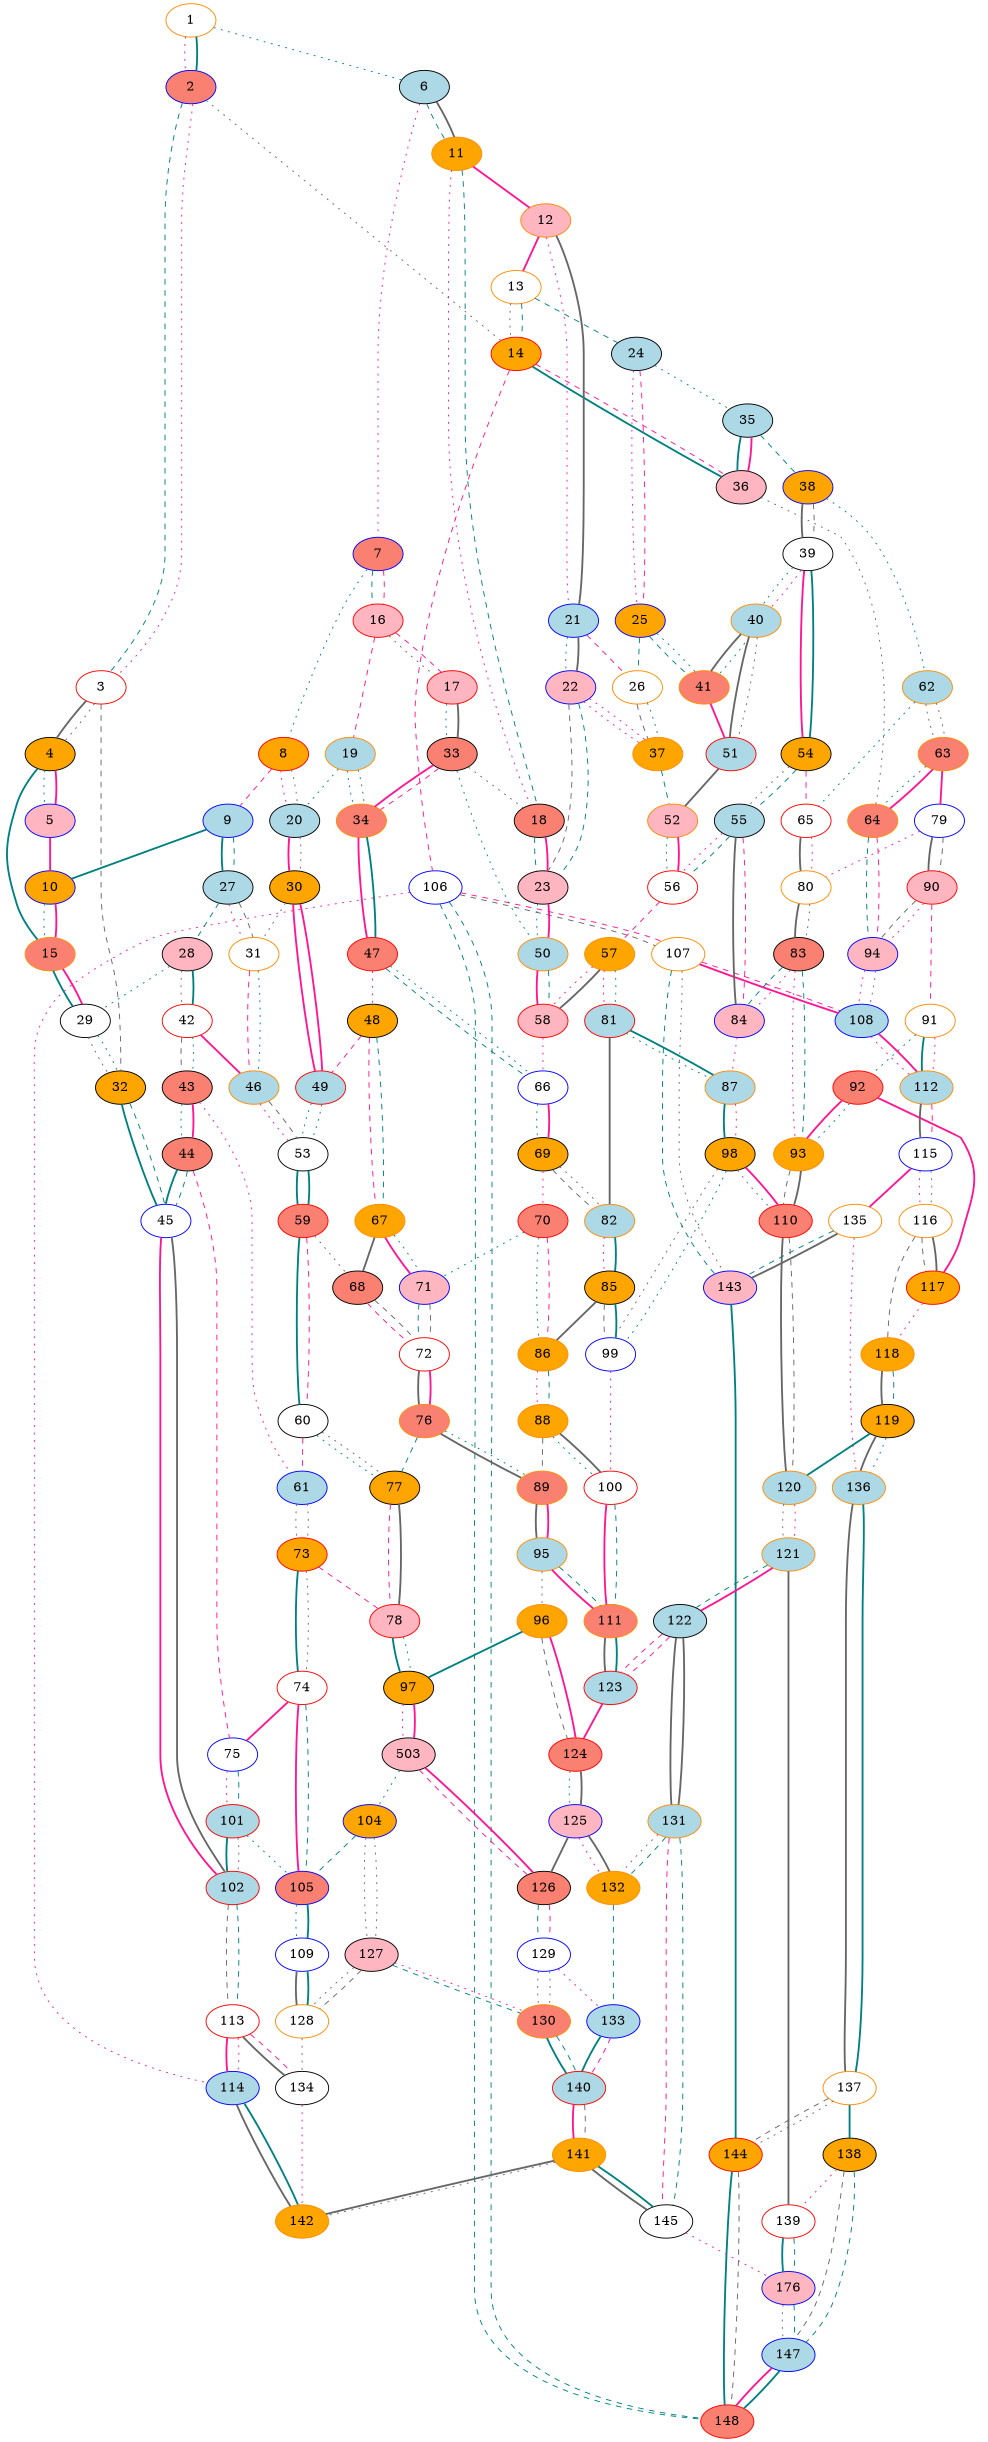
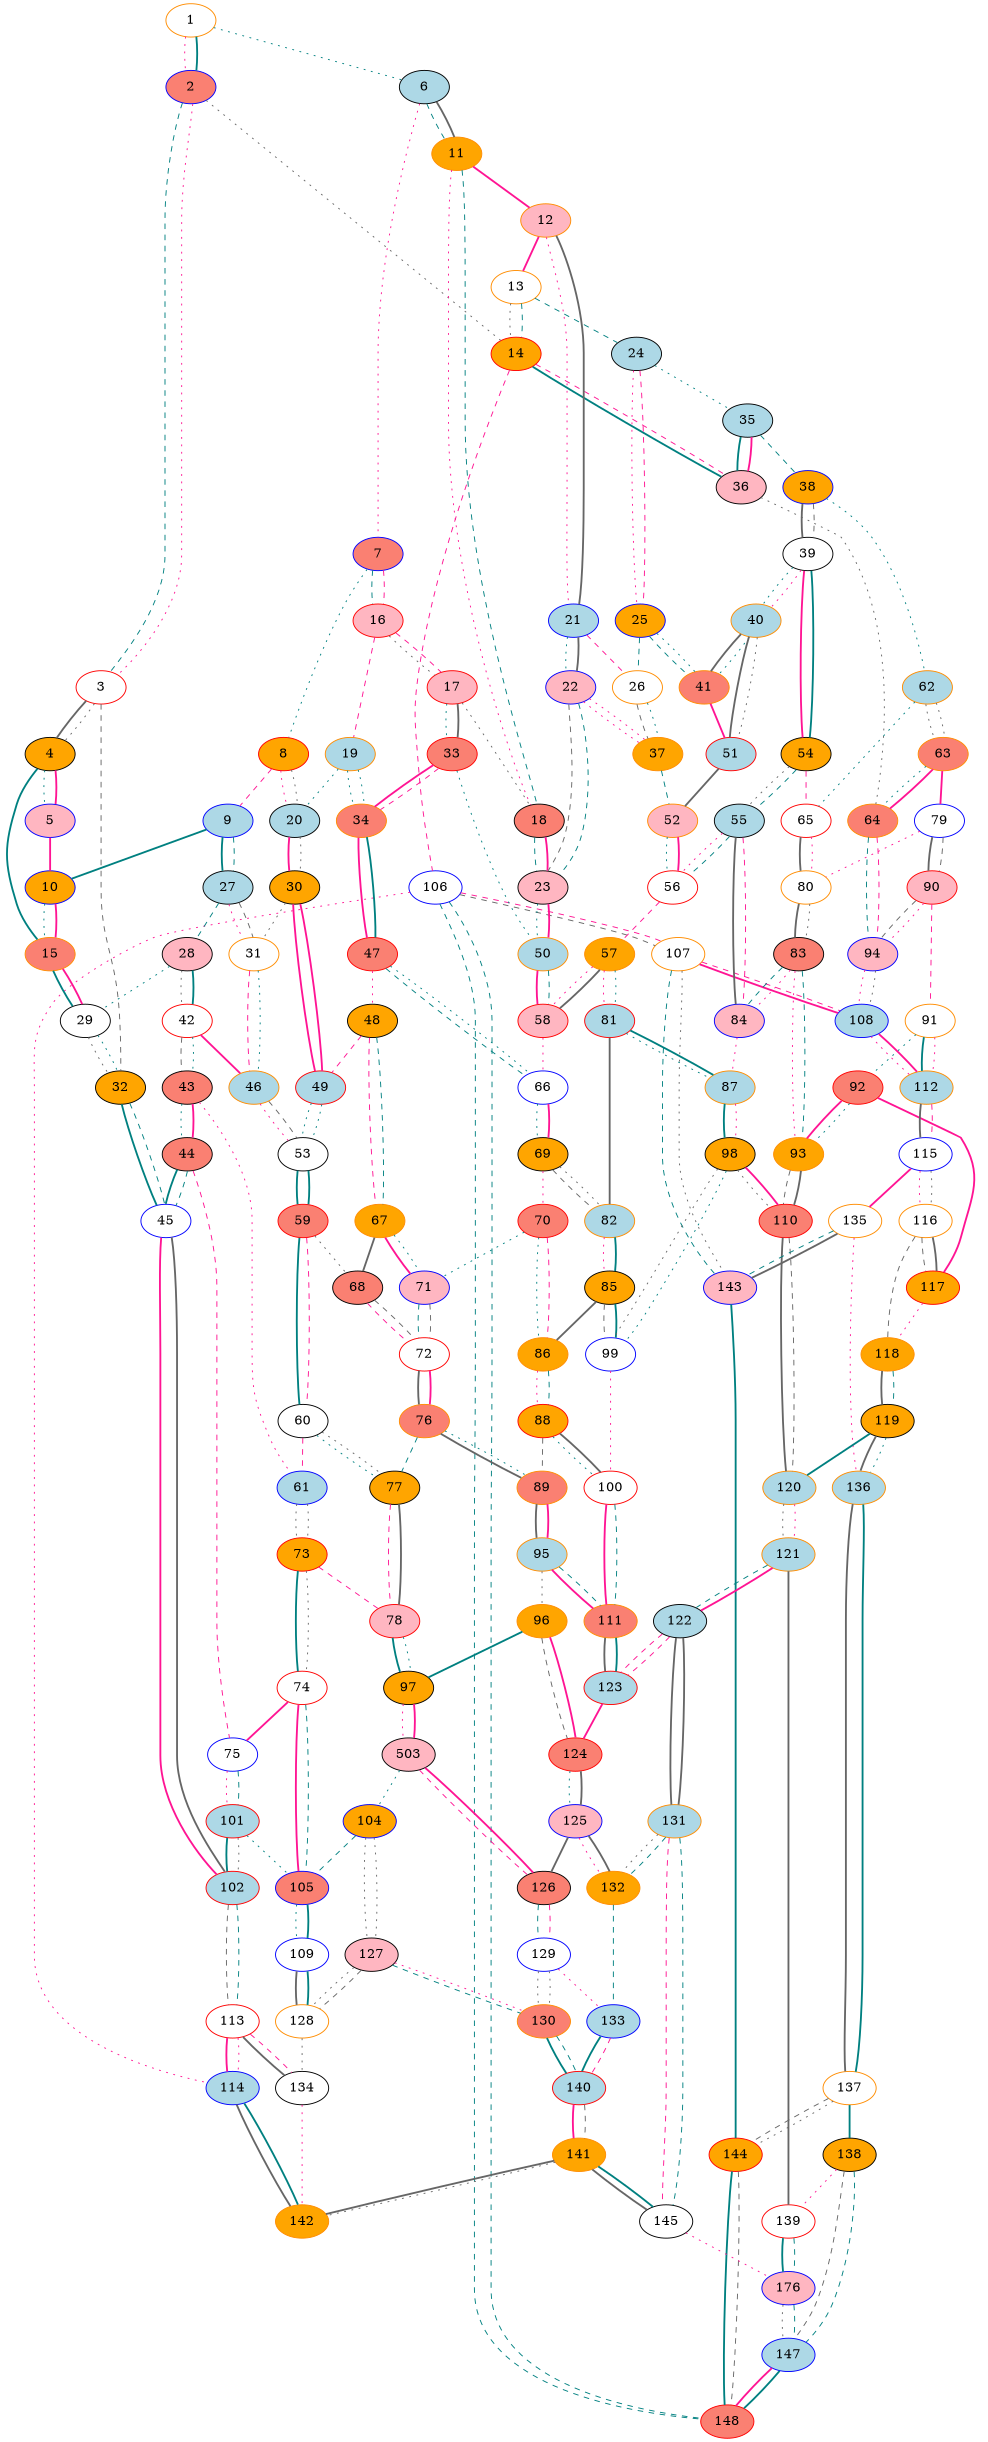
(452, 754) -> (452, 754)
(496, 788) -> (496, 754)
(543, 1421) -> (543, 1421)
